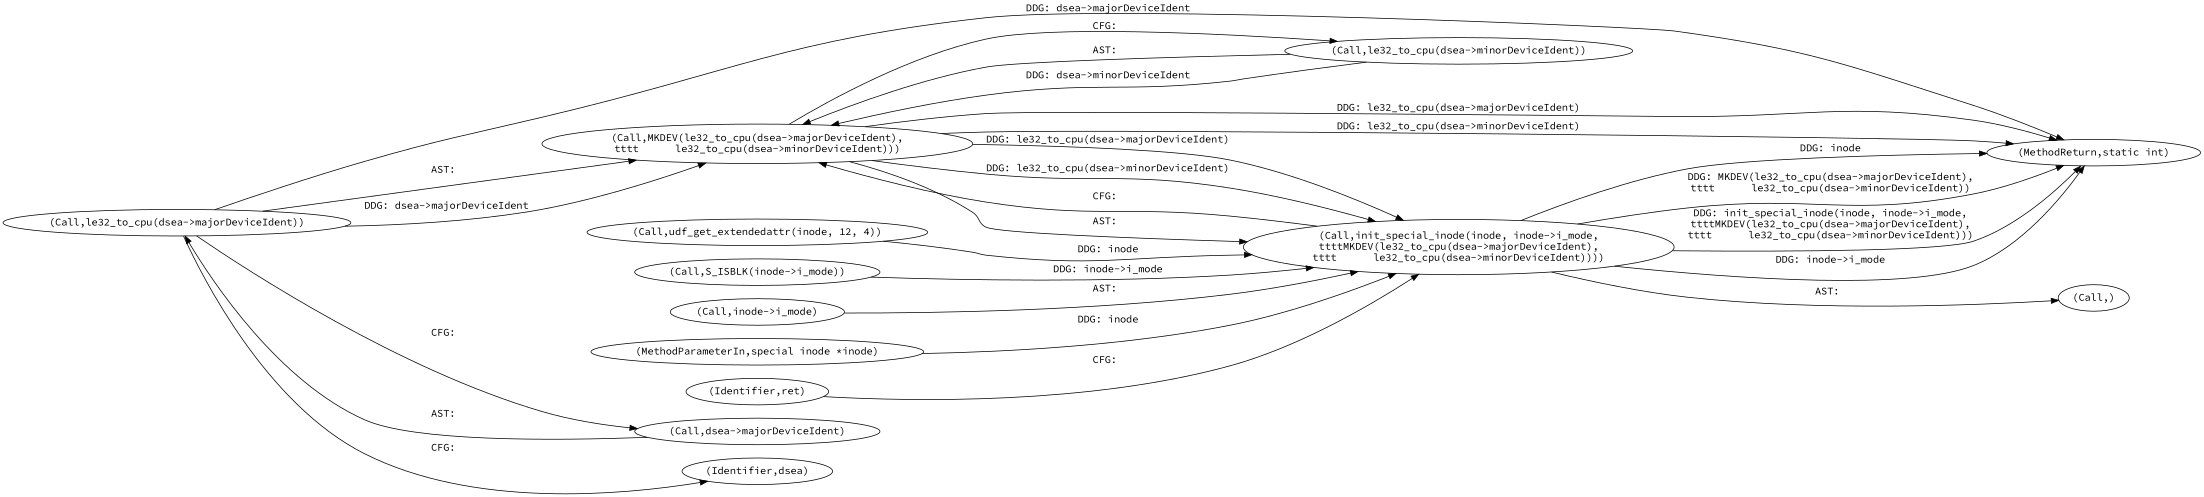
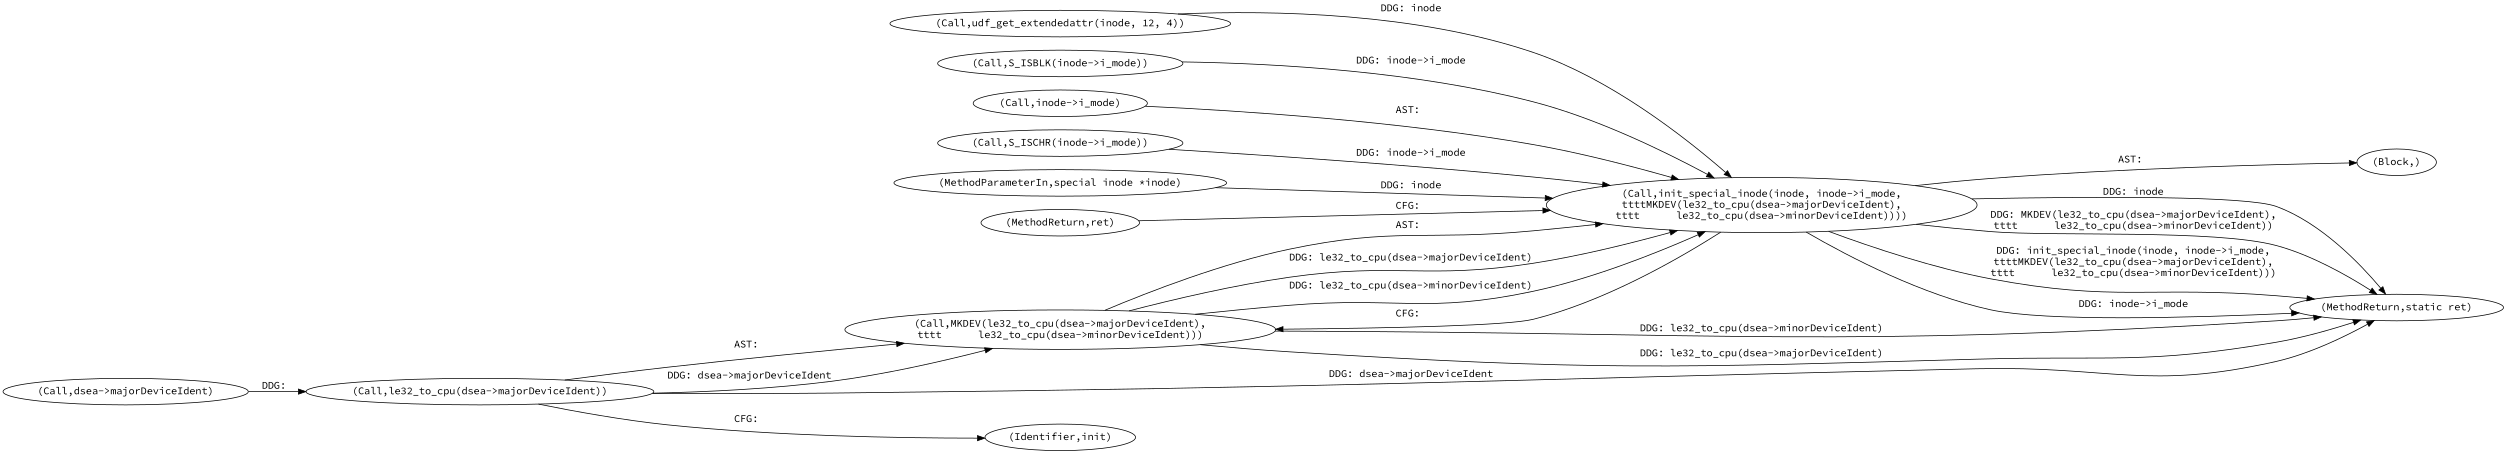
(1459, 51) -> none
none -> (1060, 143)
(2094, 153) -> (2397, 308)
(2094, 298) -> (2397, 162)
(403, 356) -> none
(757, 392) -> (1060, 223)
(446, 414) -> (277, 386)
(757, 471) -> (1060, 437)
